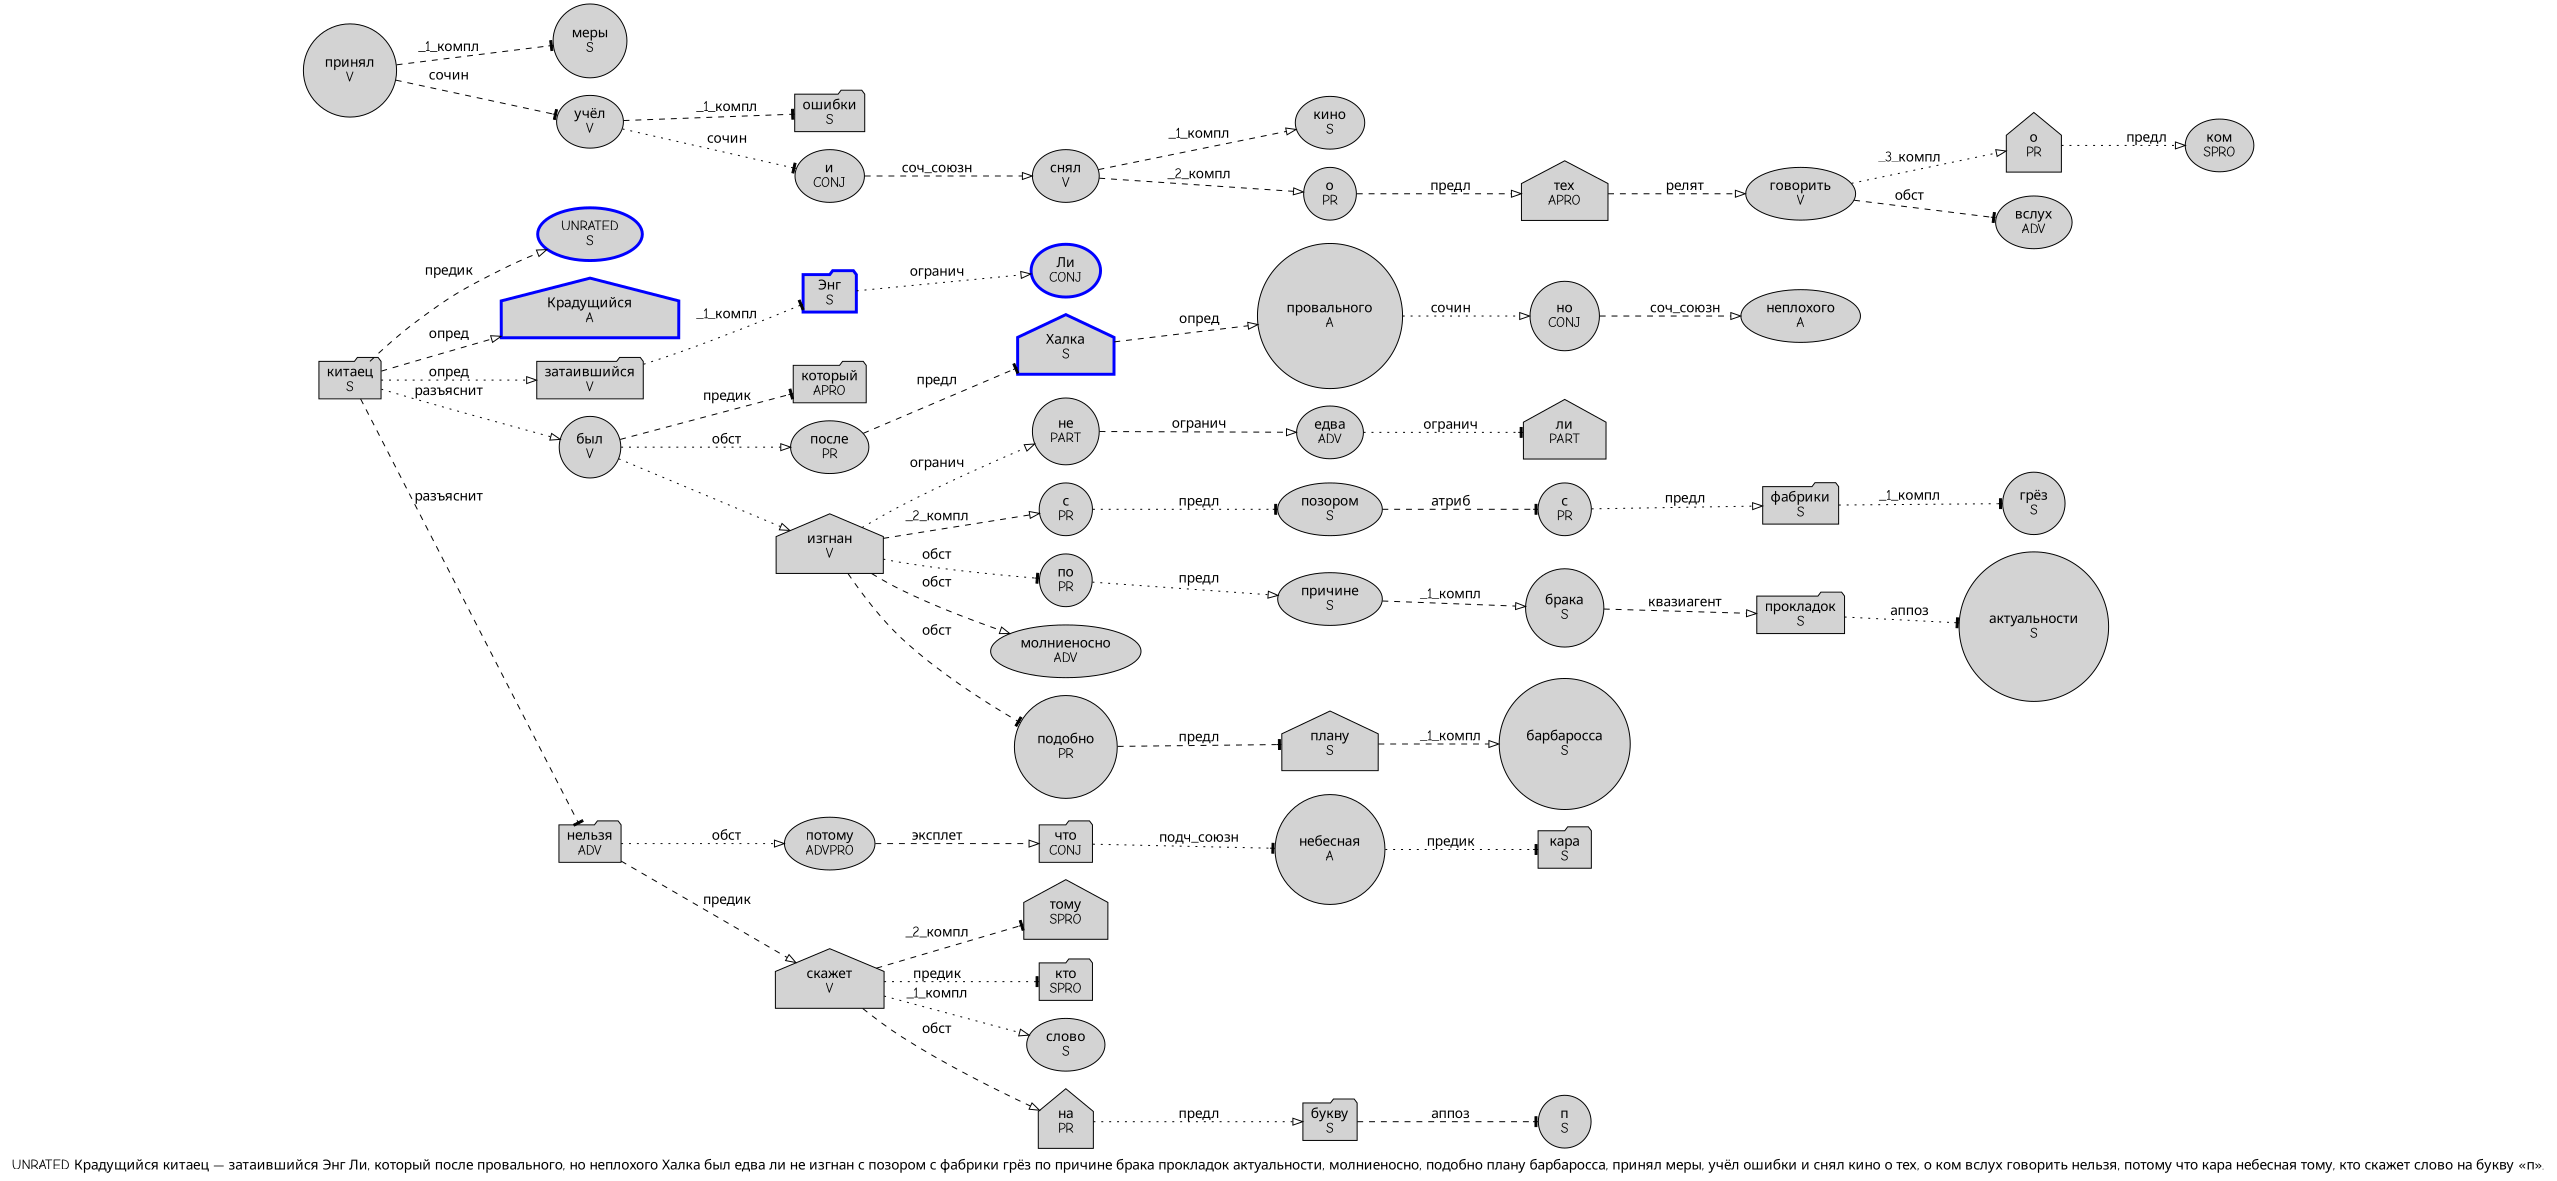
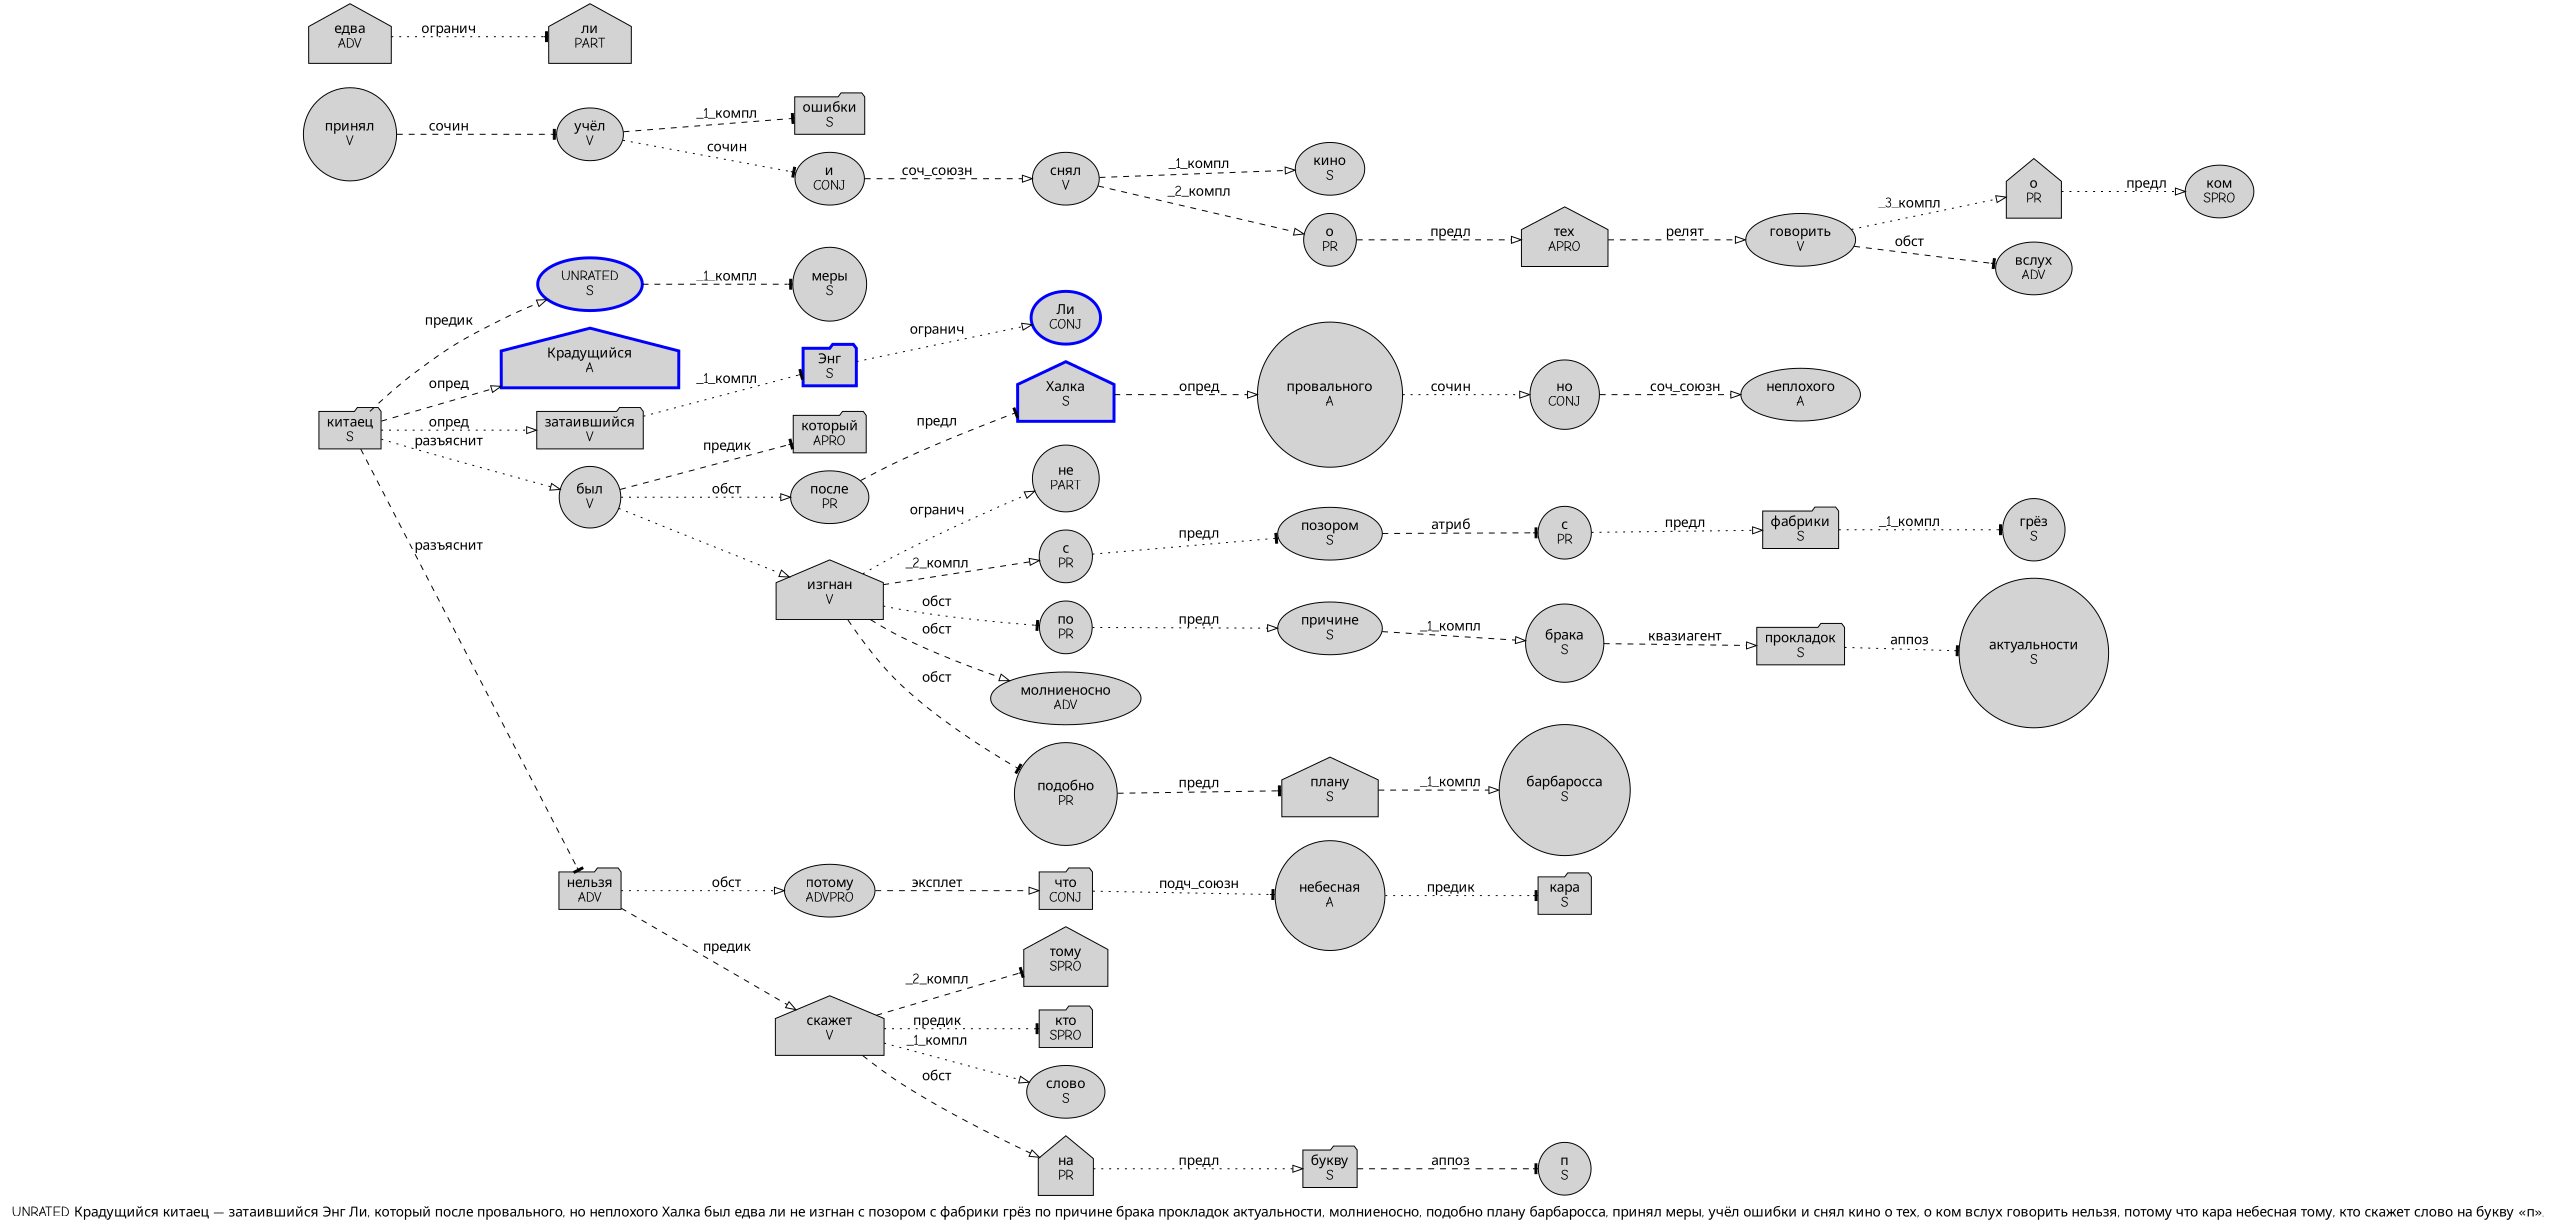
(472, 55) -> (715, 284)
(1193, 432) -> none
(1330, 432) -> (350, 37)
